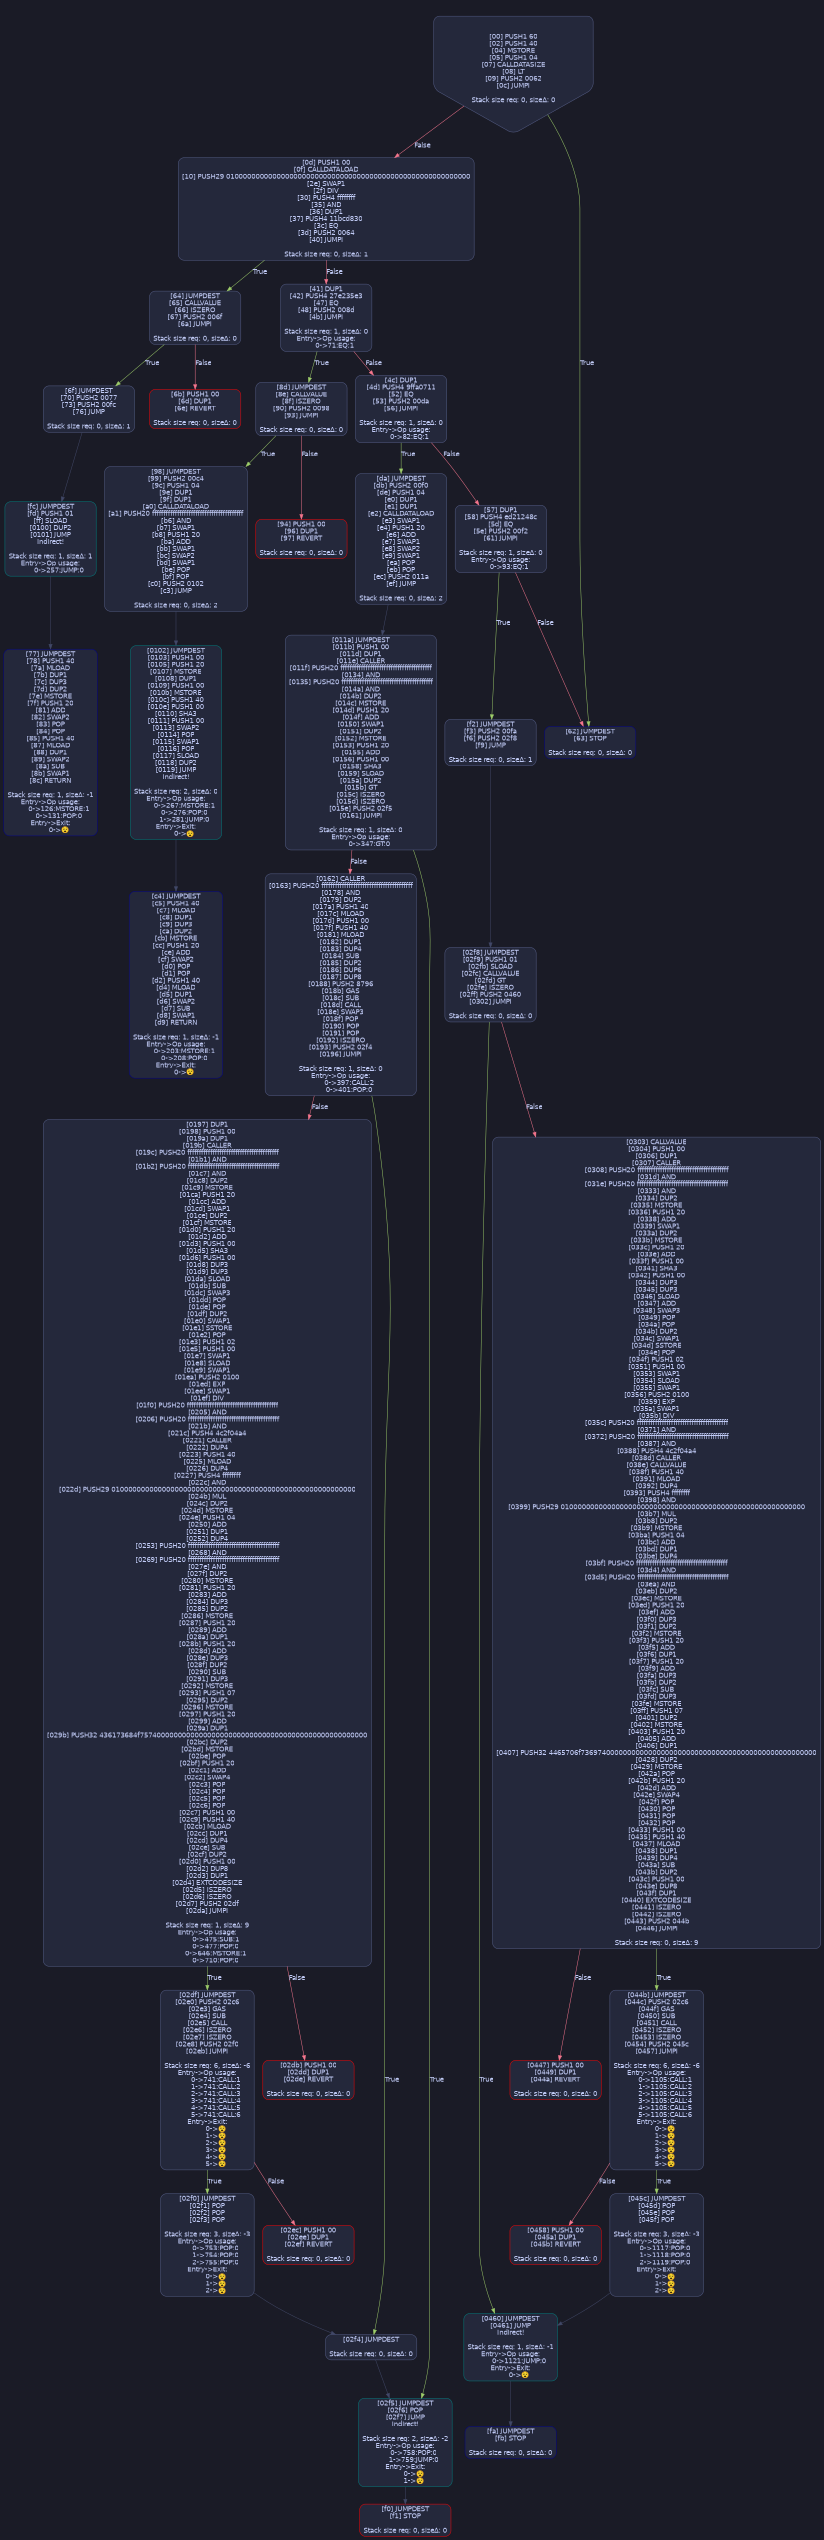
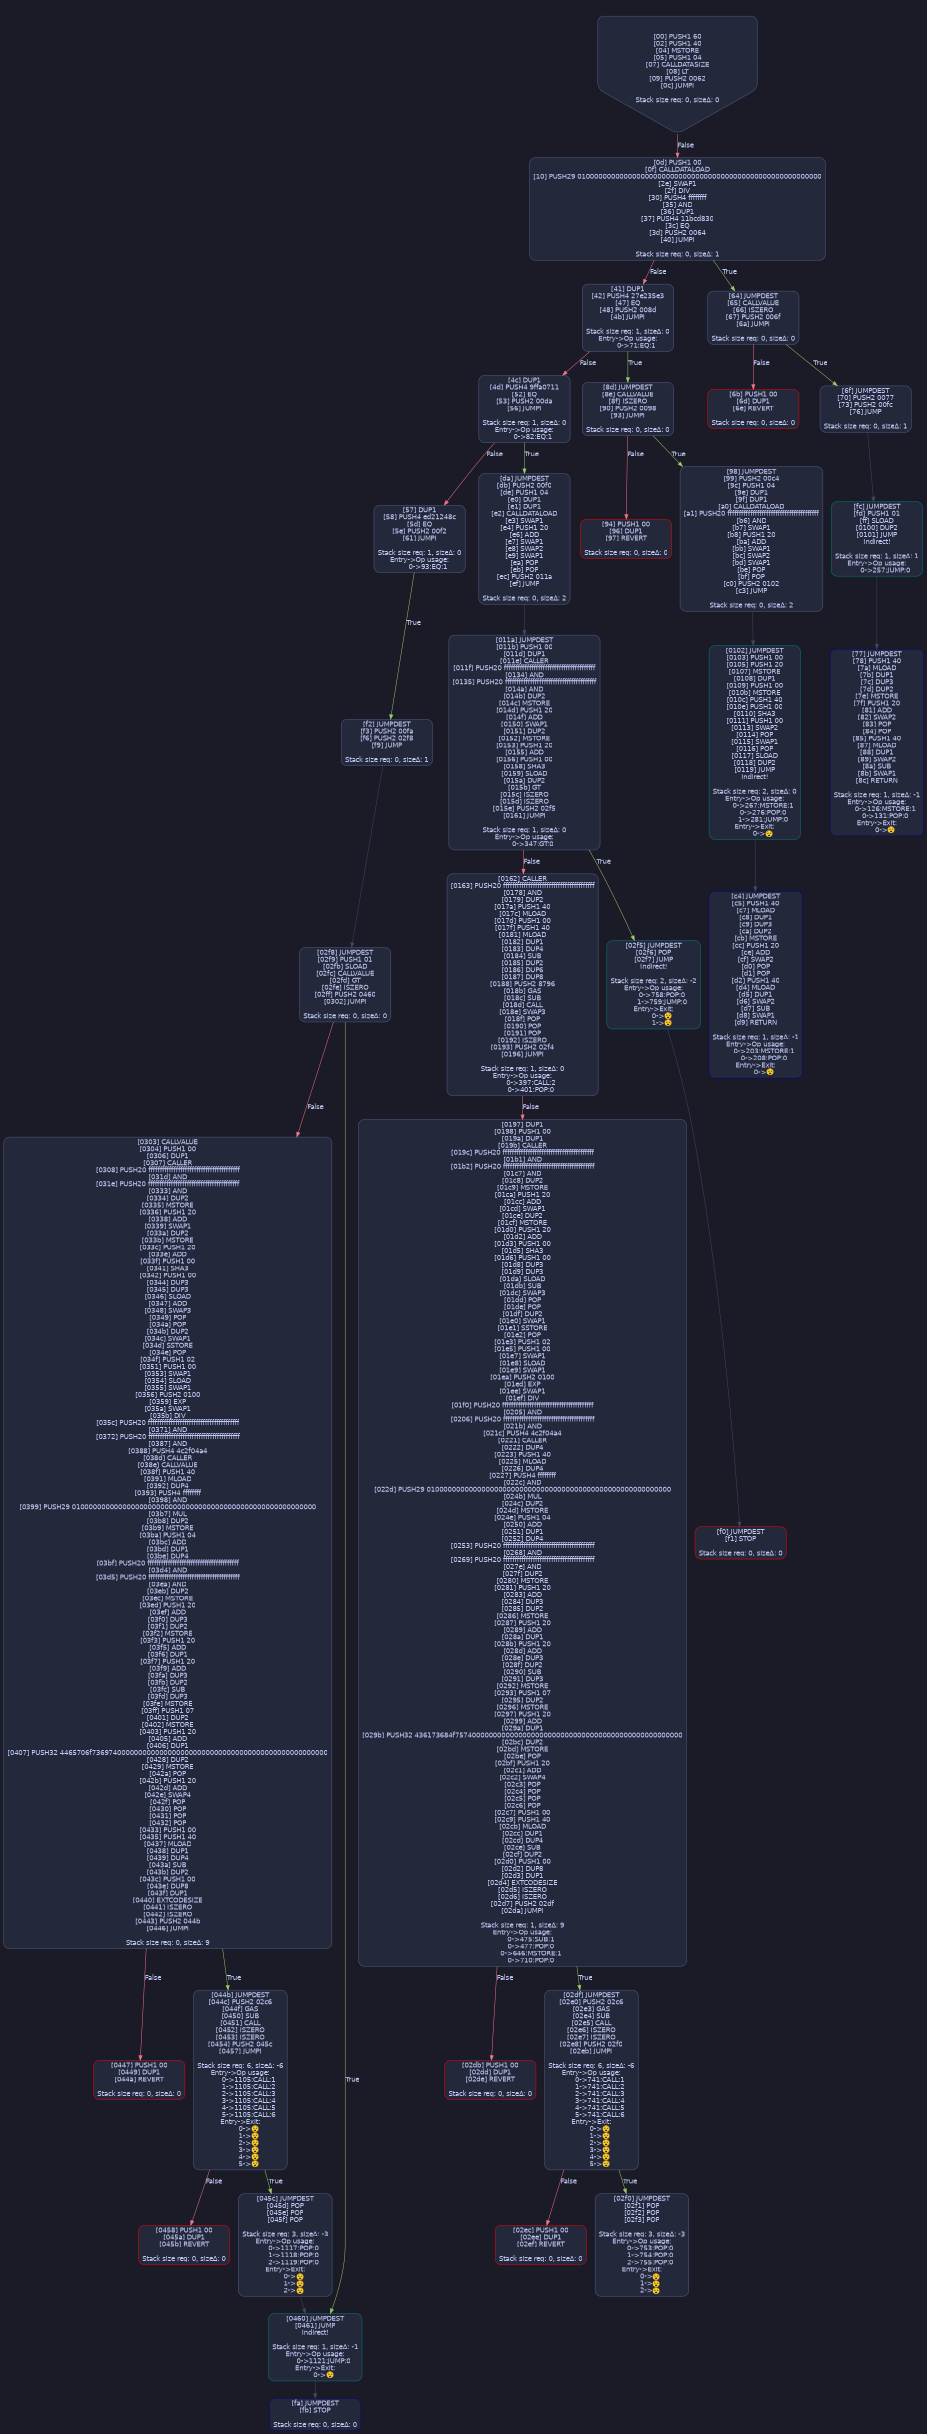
(590, 743) -> none
(371, 2347) -> none
